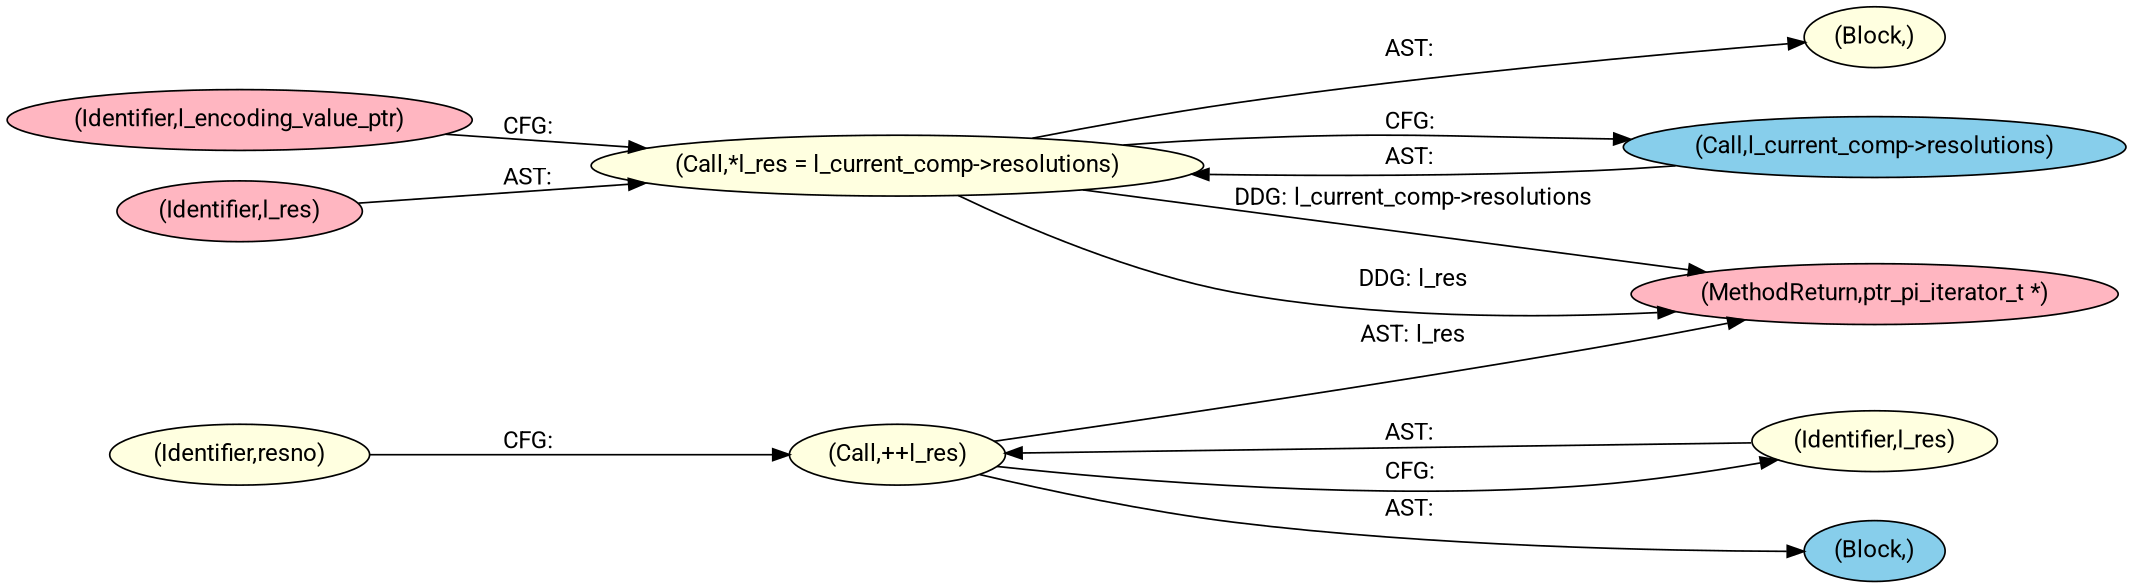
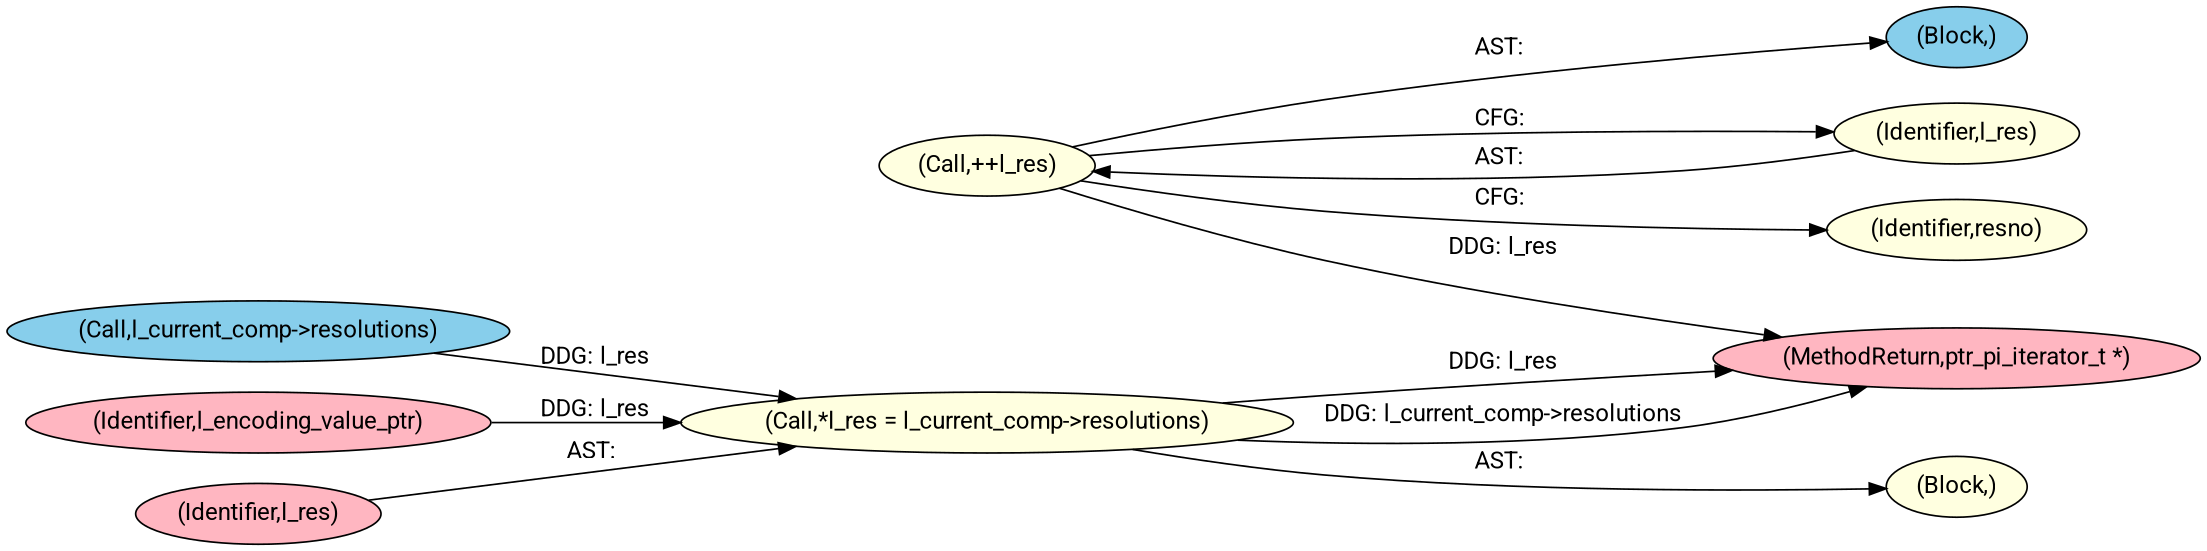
(532, 128) -> (595, 410)
(1368, 135) -> none
(1413, 158) -> (595, 357)
(1413, 336) -> (1503, 248)
(571, 455) -> (1444, 219)
